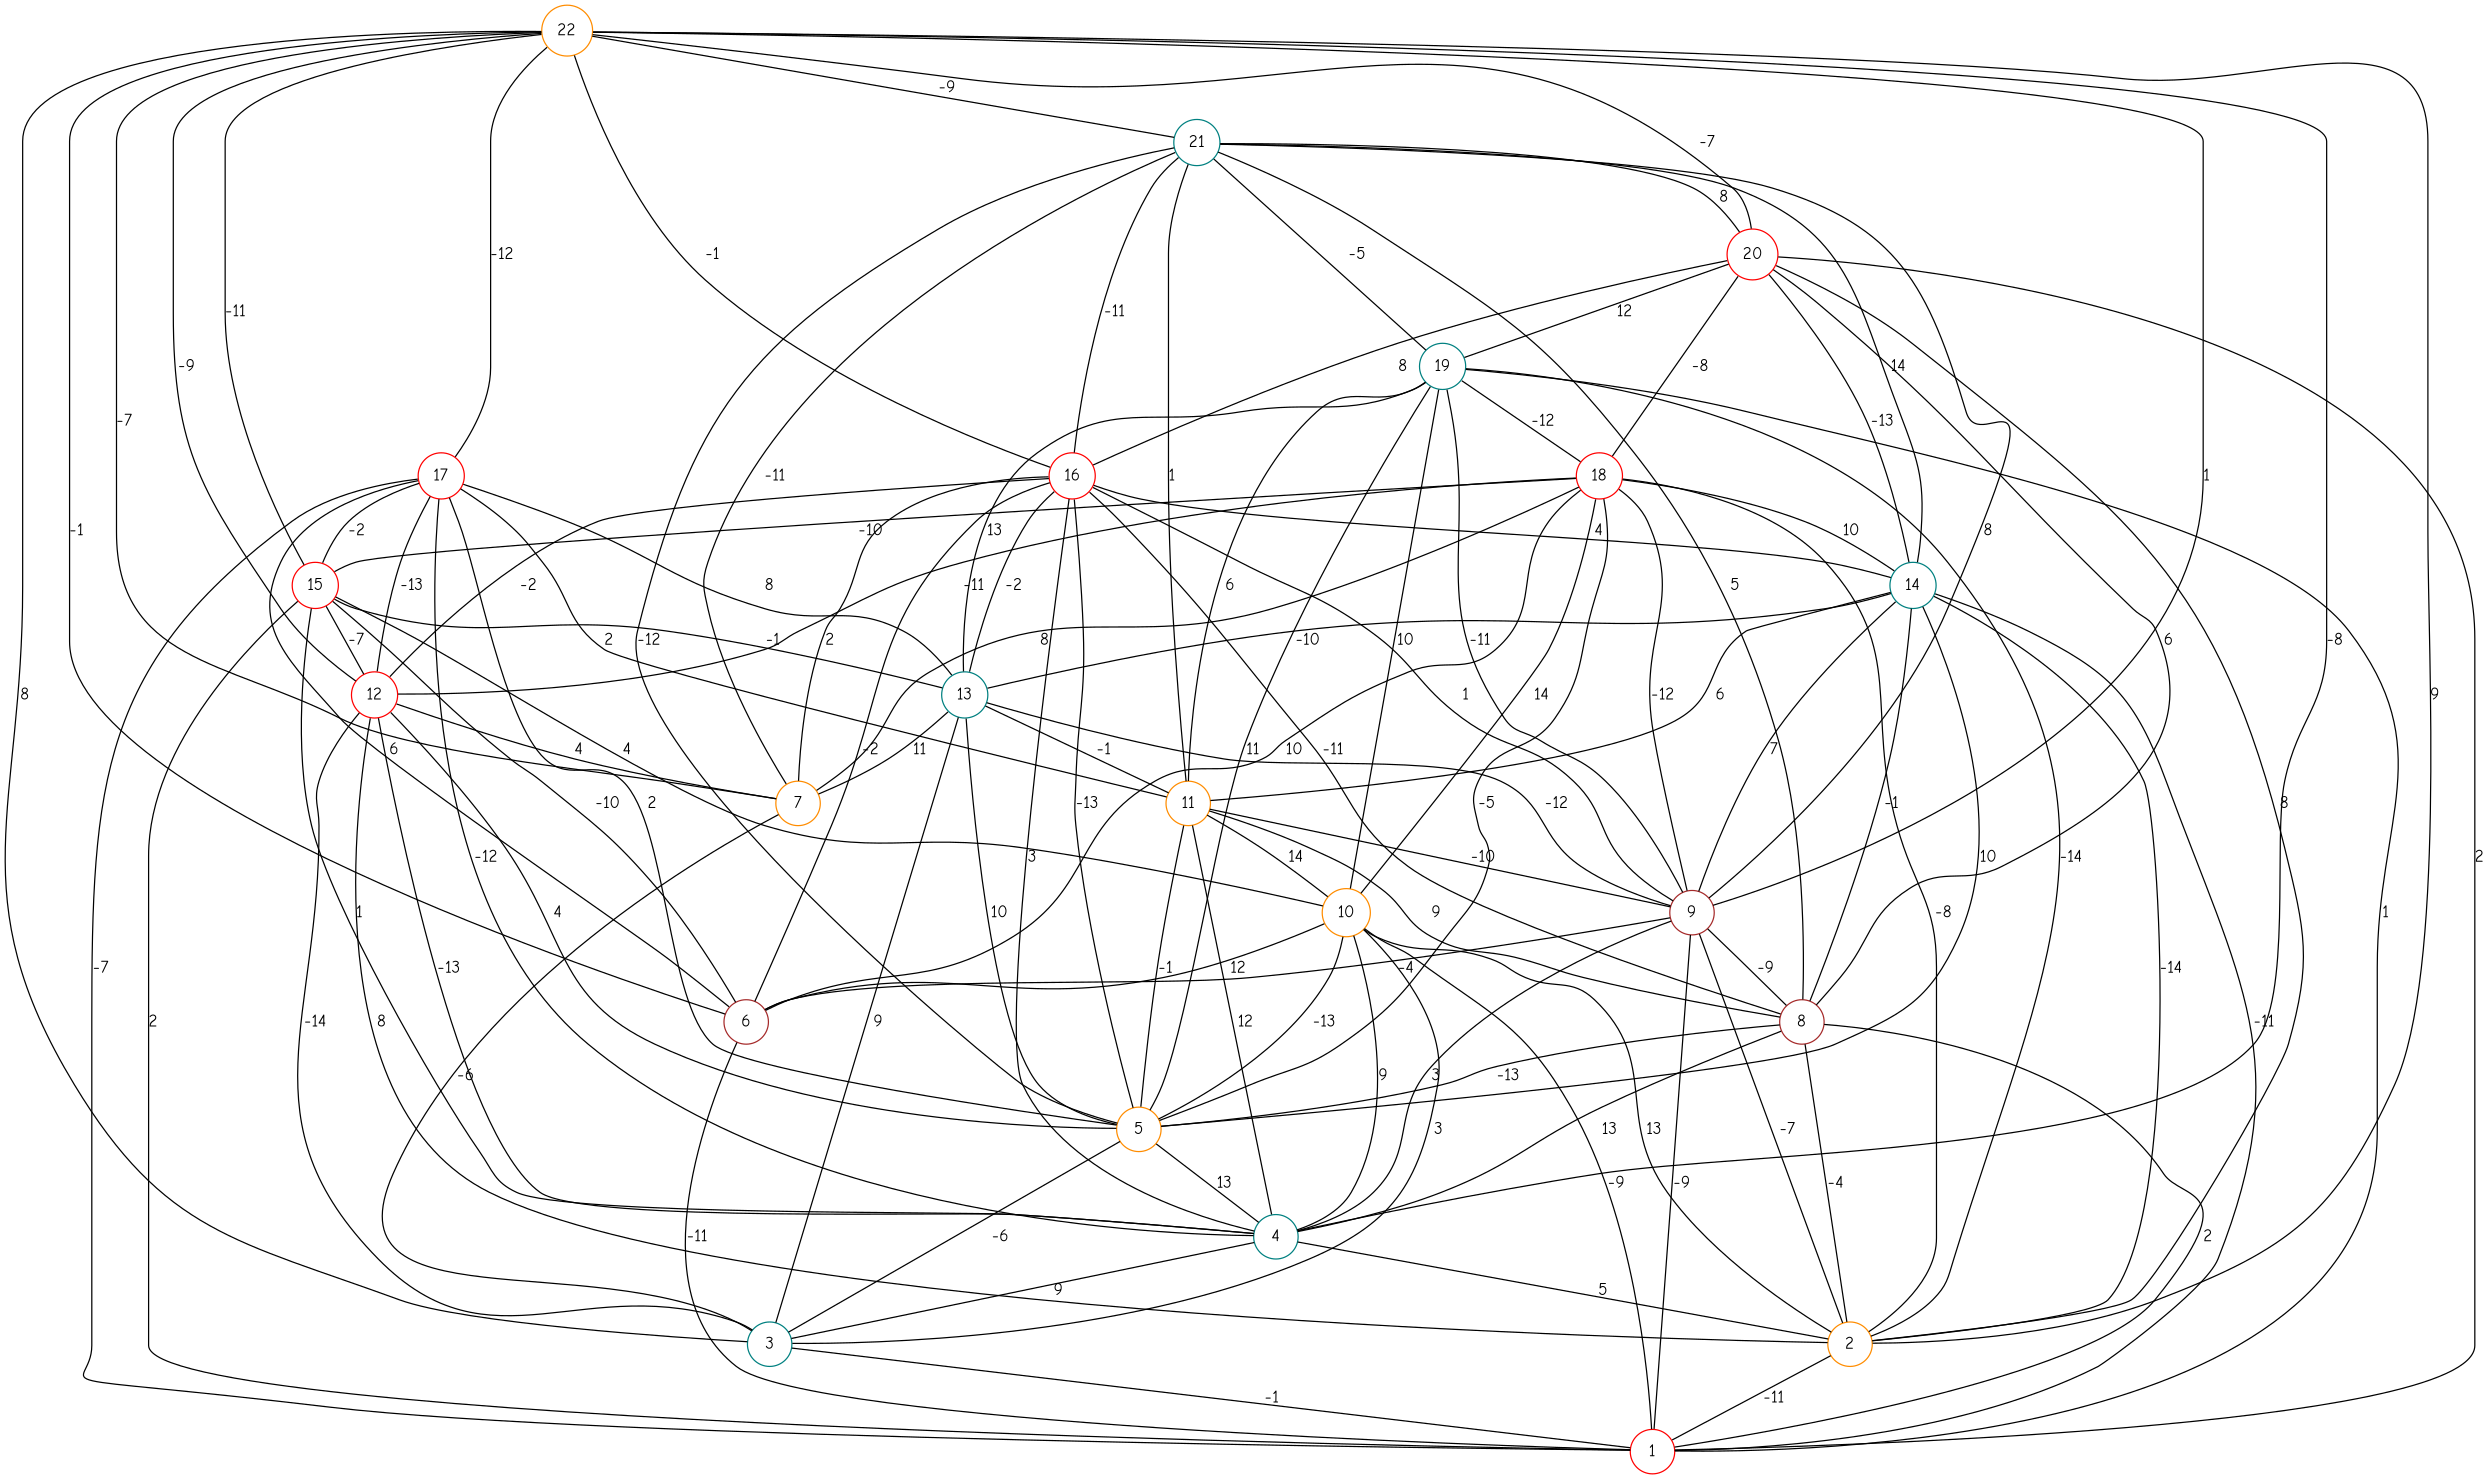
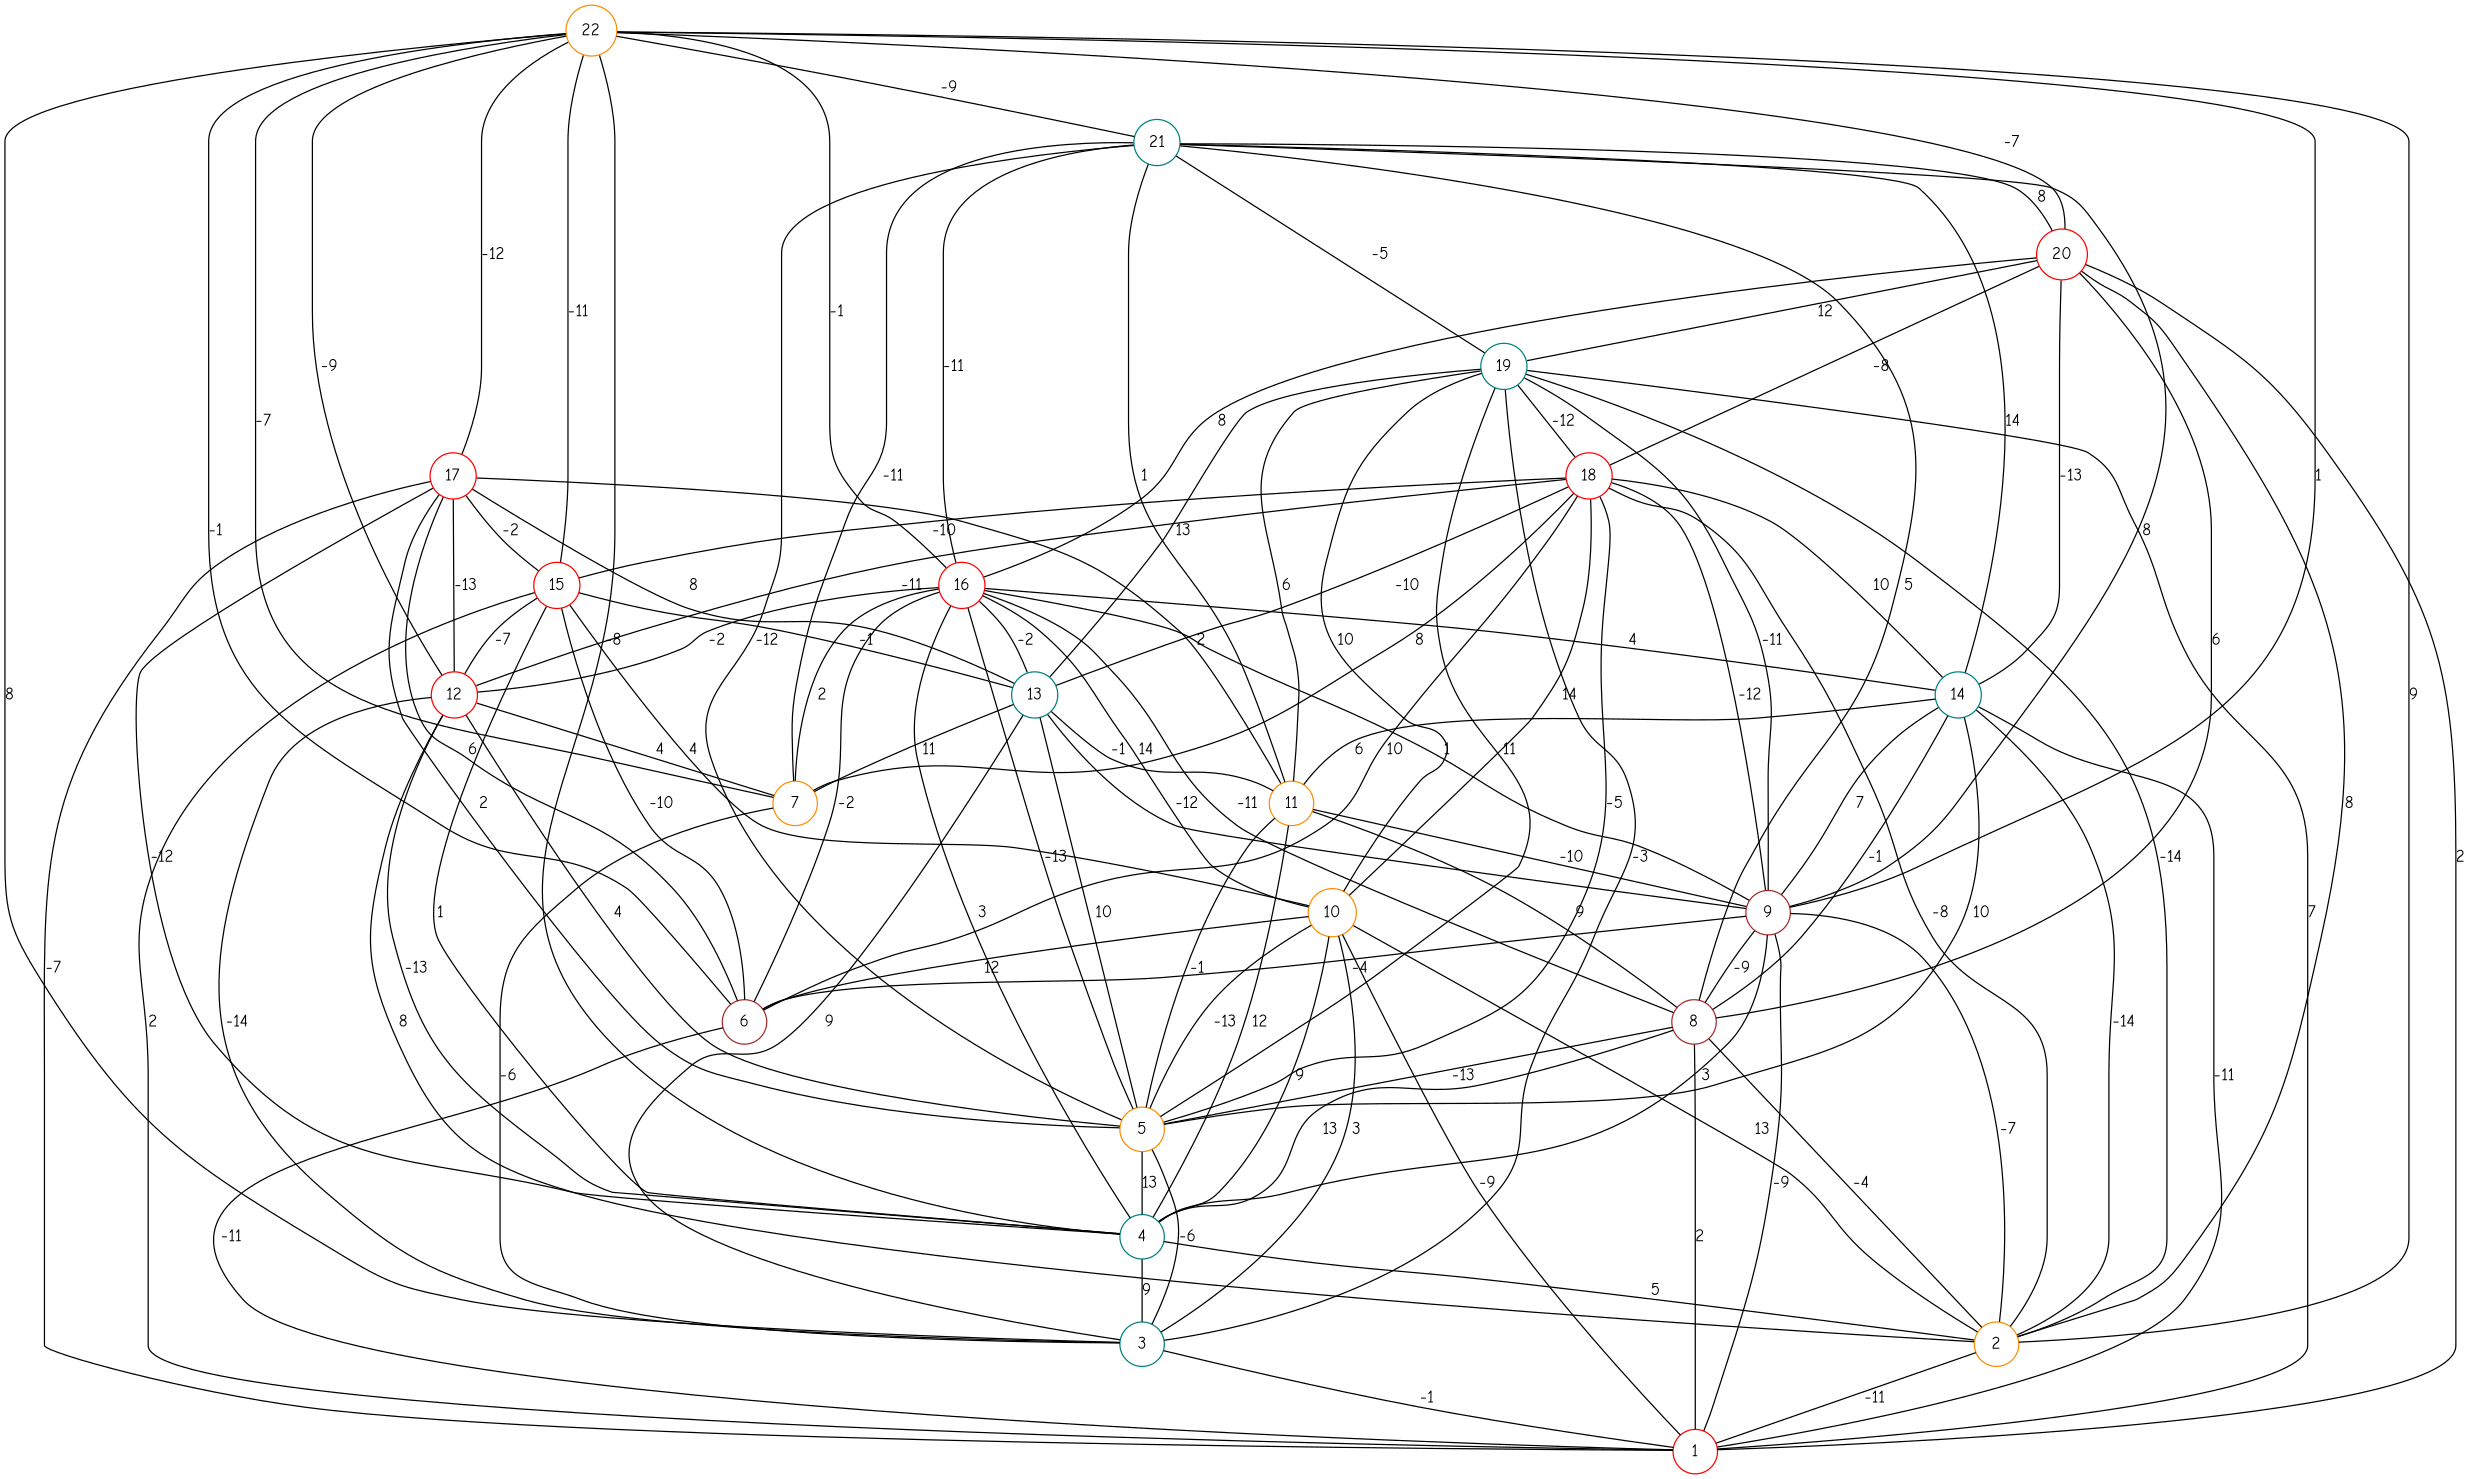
(1438, 621) -> (1303, 600)
(1269, 853) -> (1134, 752)
(2386, 913) -> (2312, 913)
none -> (1581, 967)
